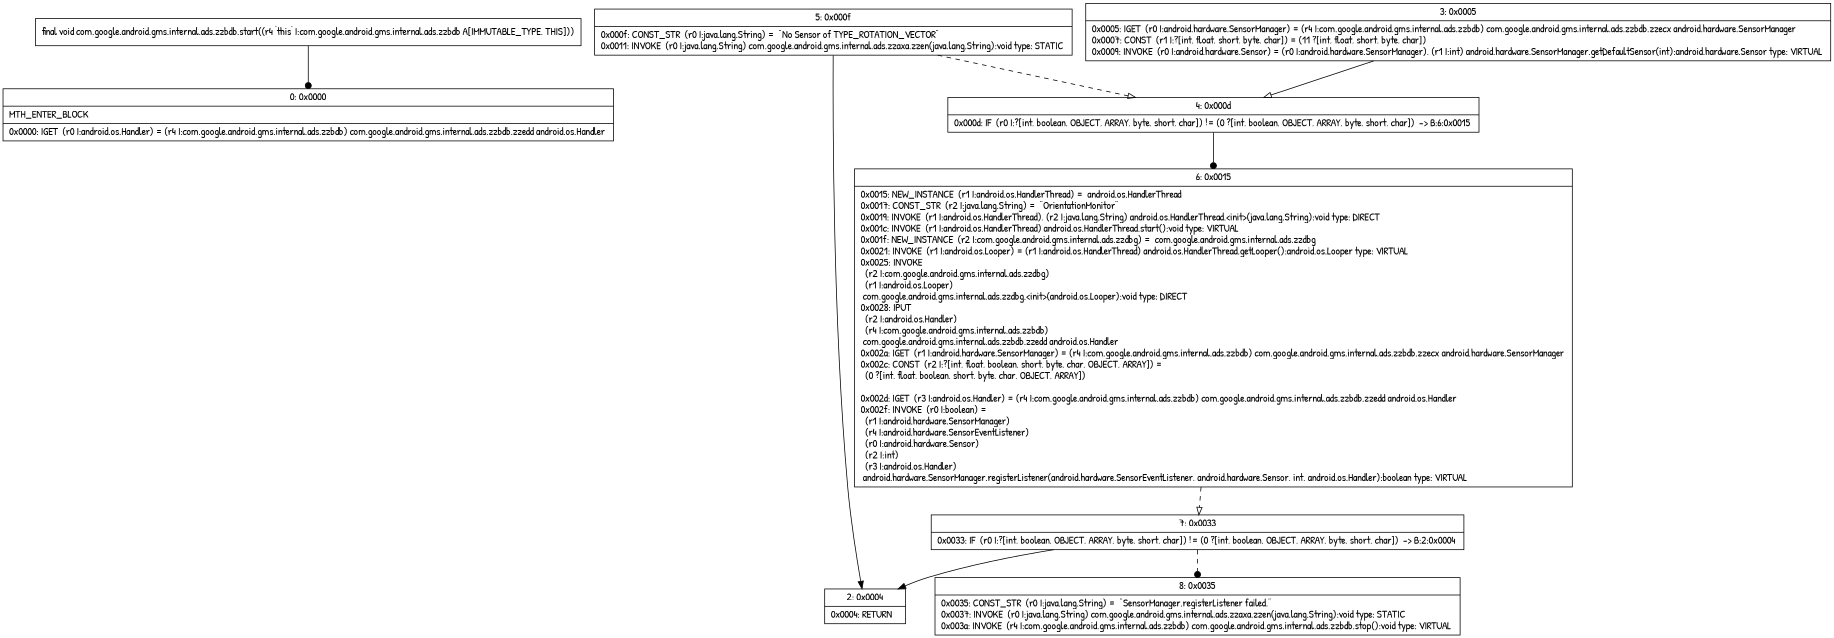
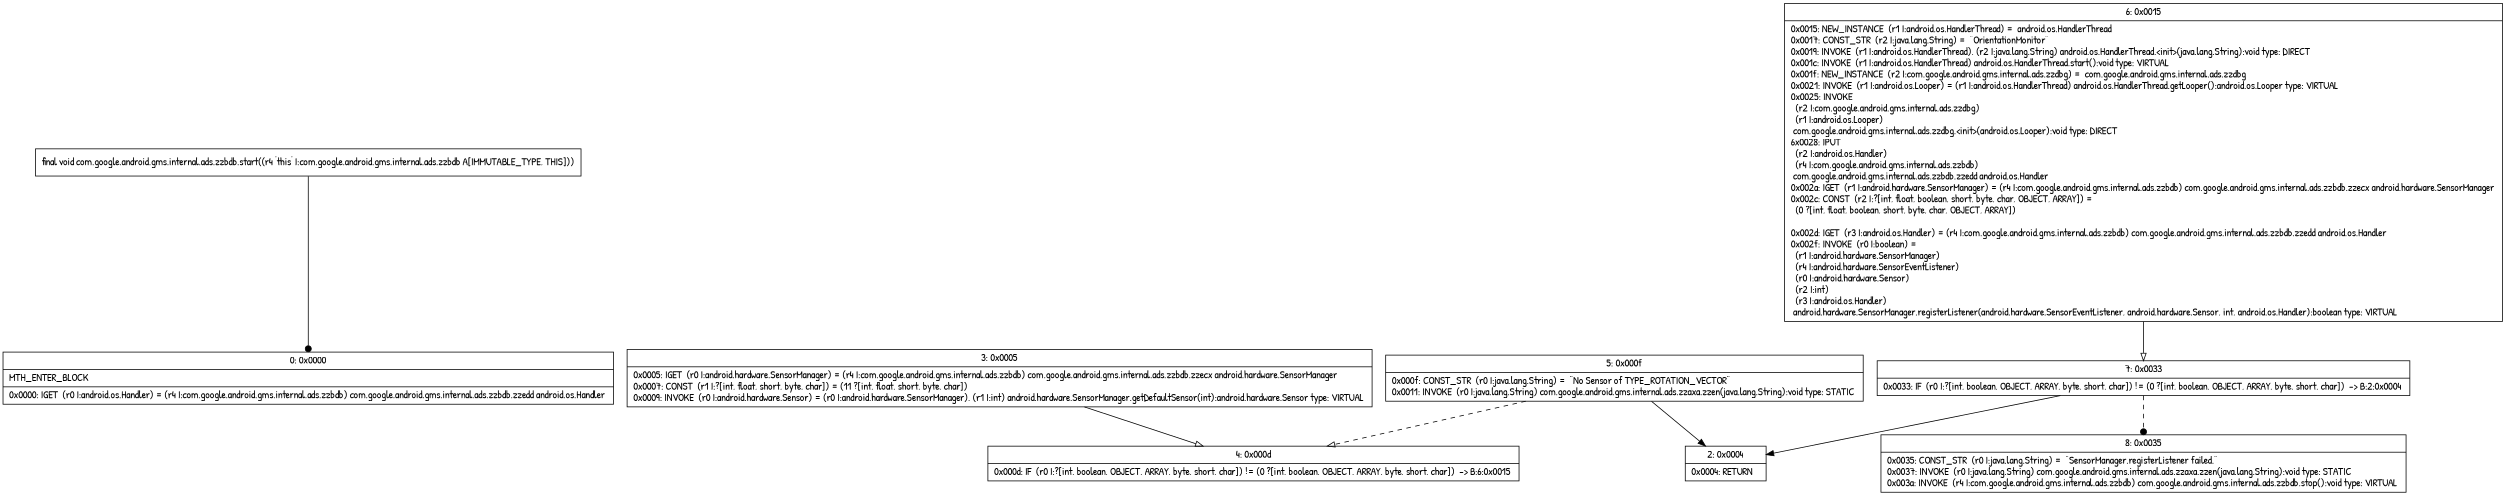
(1213, 148) -> none
(888, 308) -> (1818, 142)
(1200, 497) -> (2144, 337)
